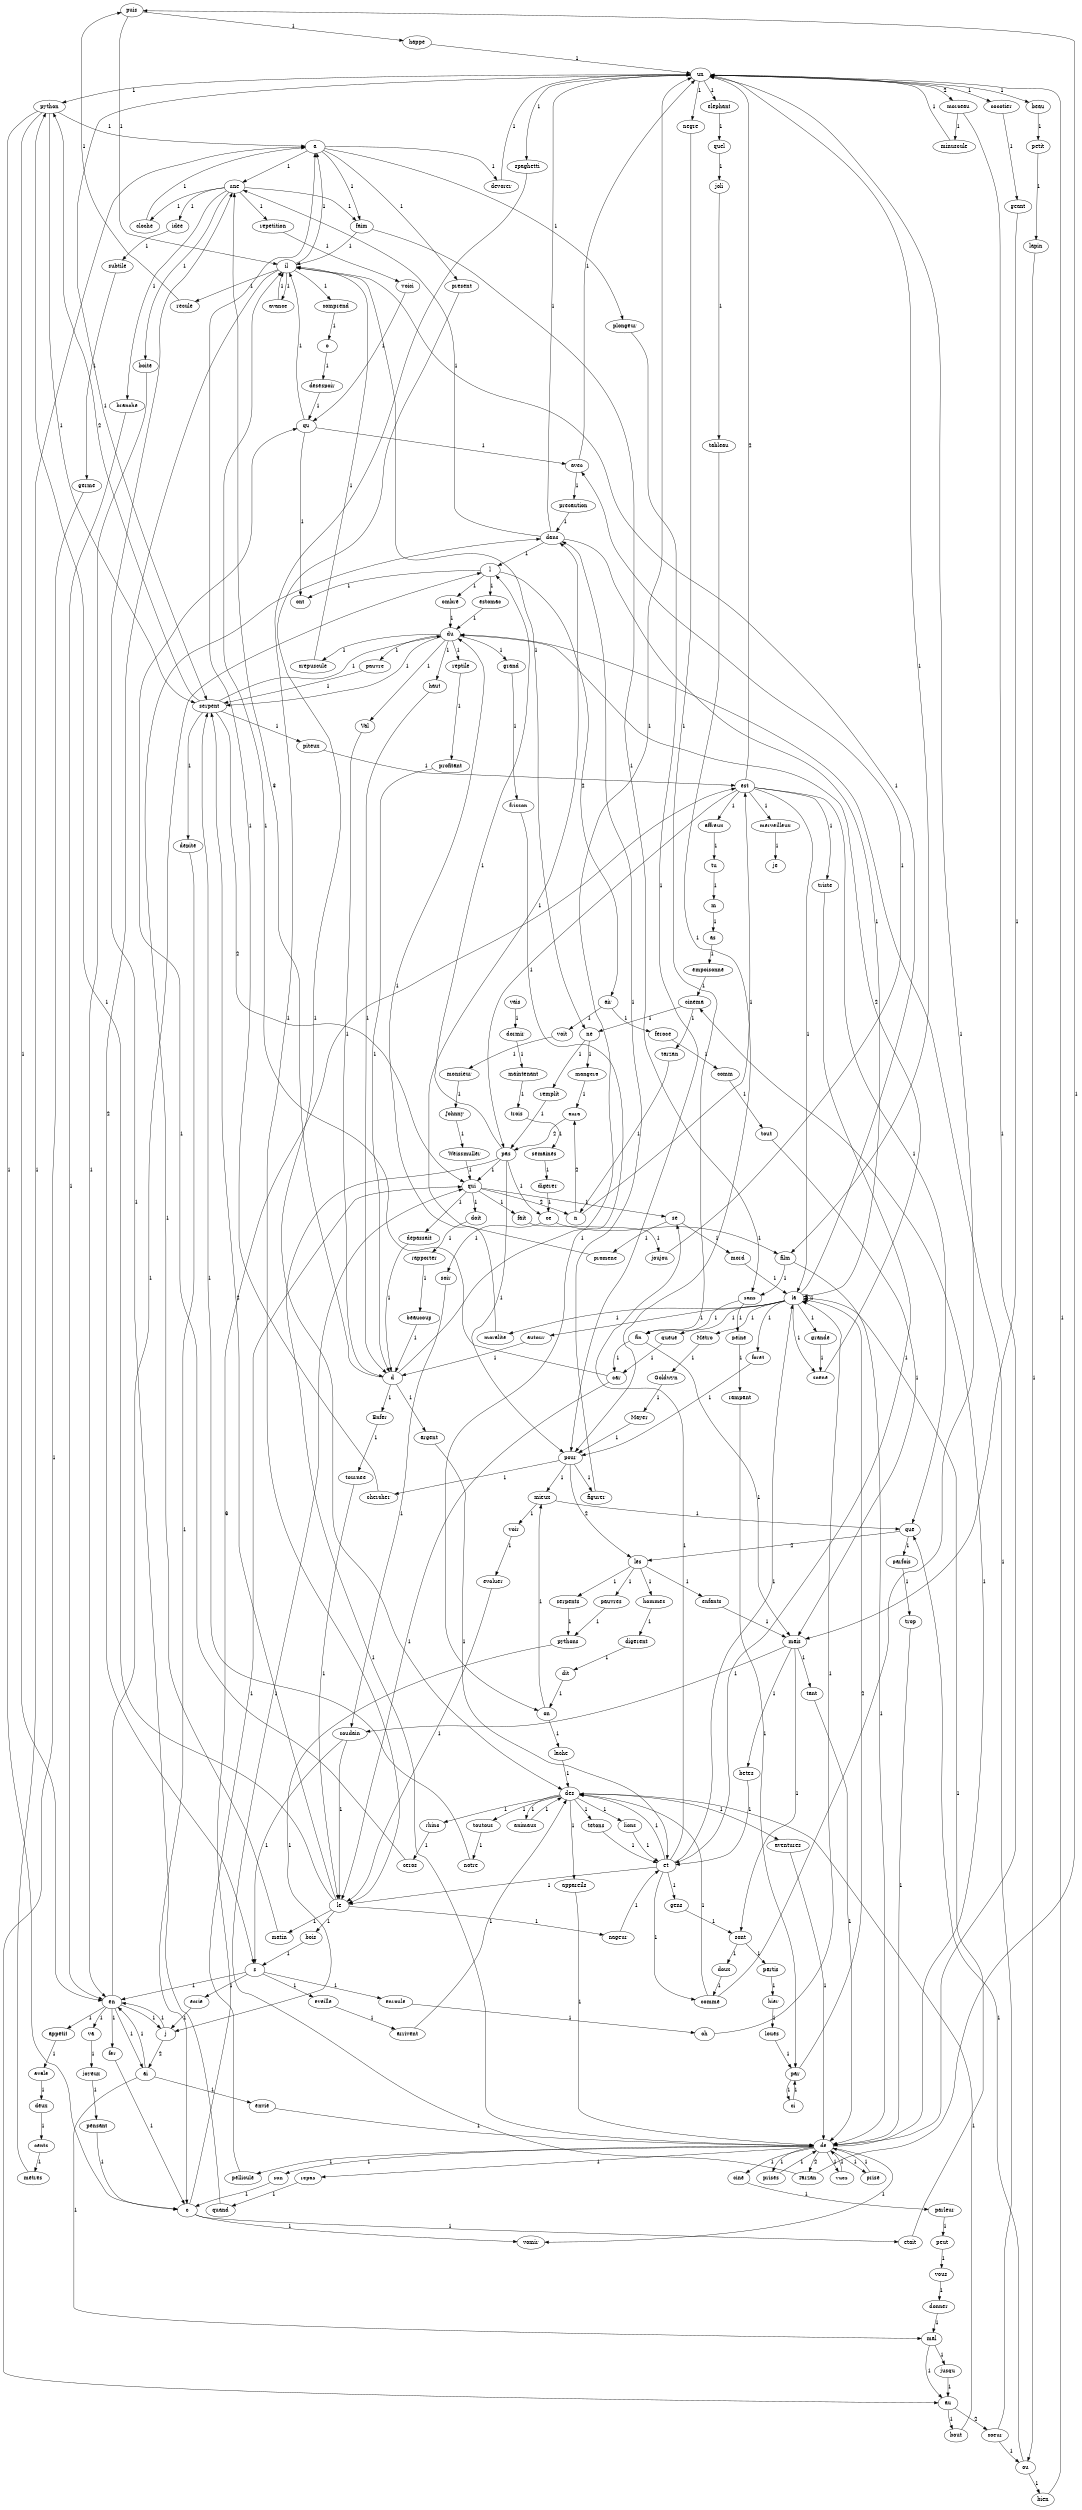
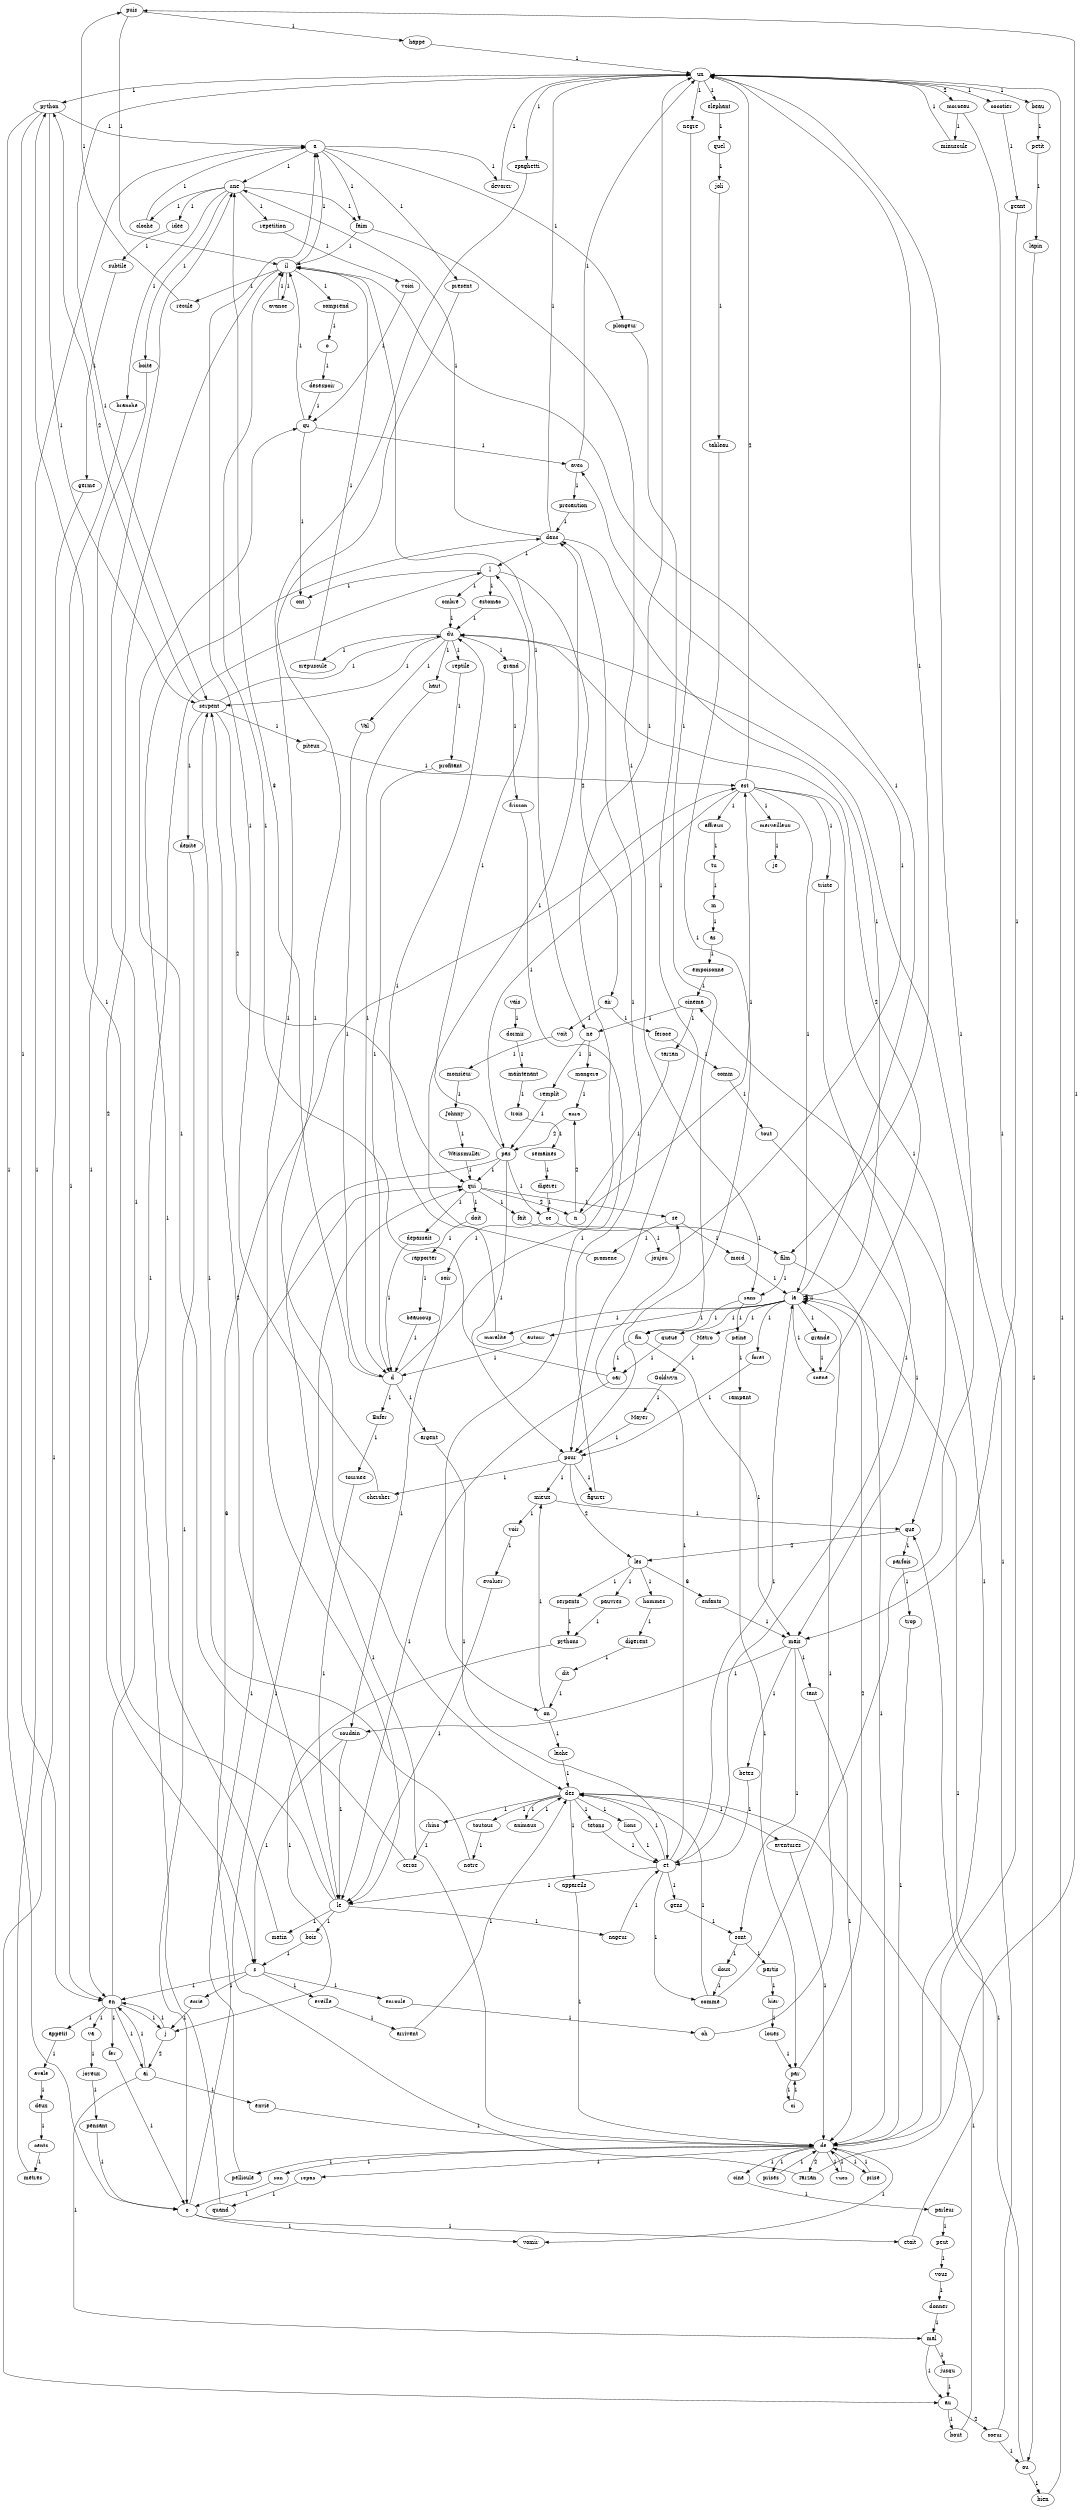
(375, 666) -> none
(688, 1582) -> (688, 1582)
